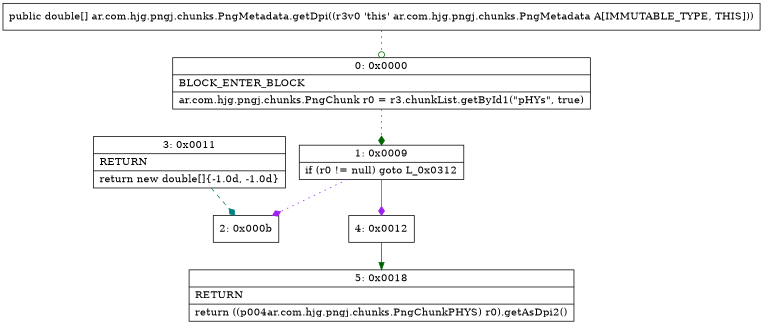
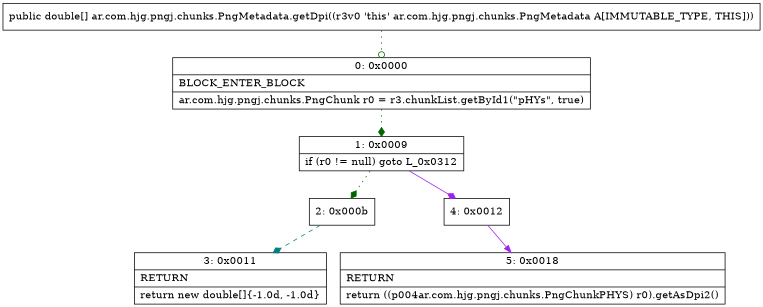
(314, 196) -> (363, 181)
(220, 198) -> (301, 237)
(382, 252) -> (497, 236)
